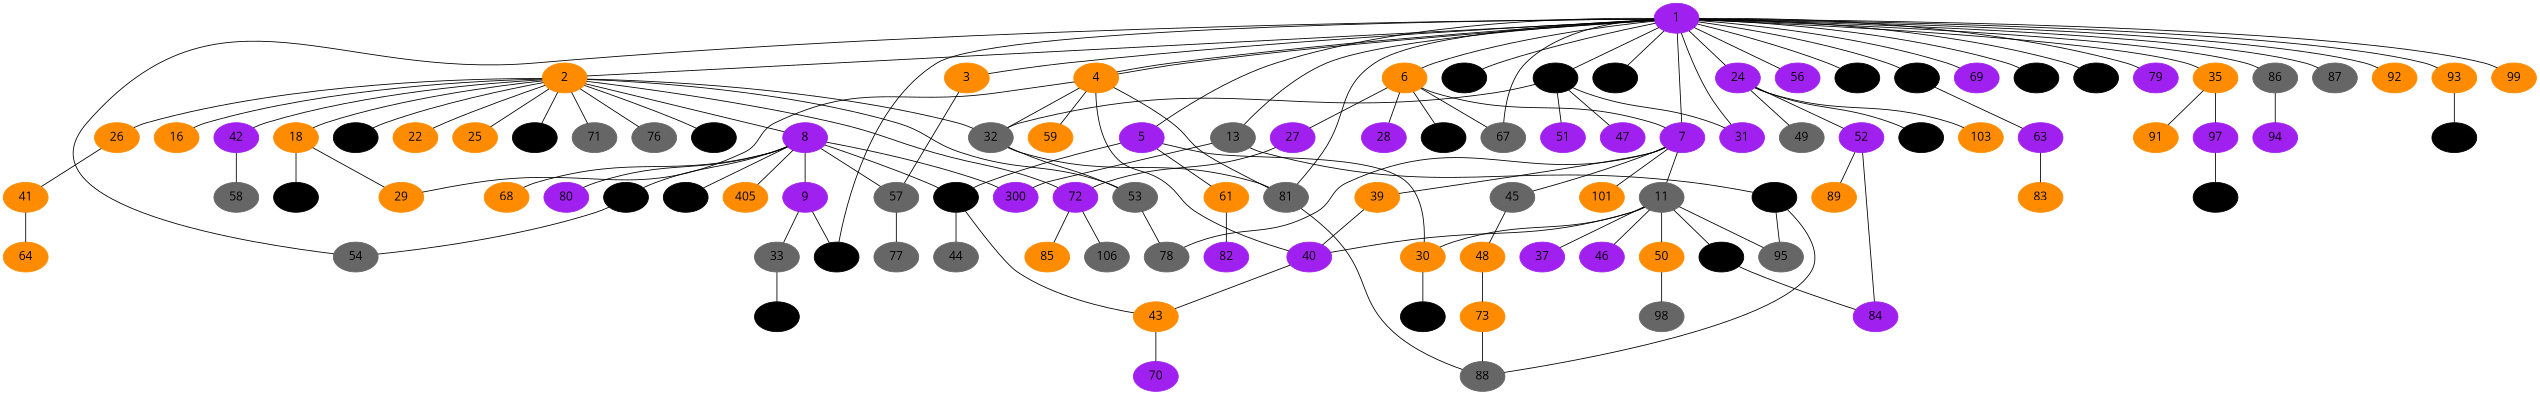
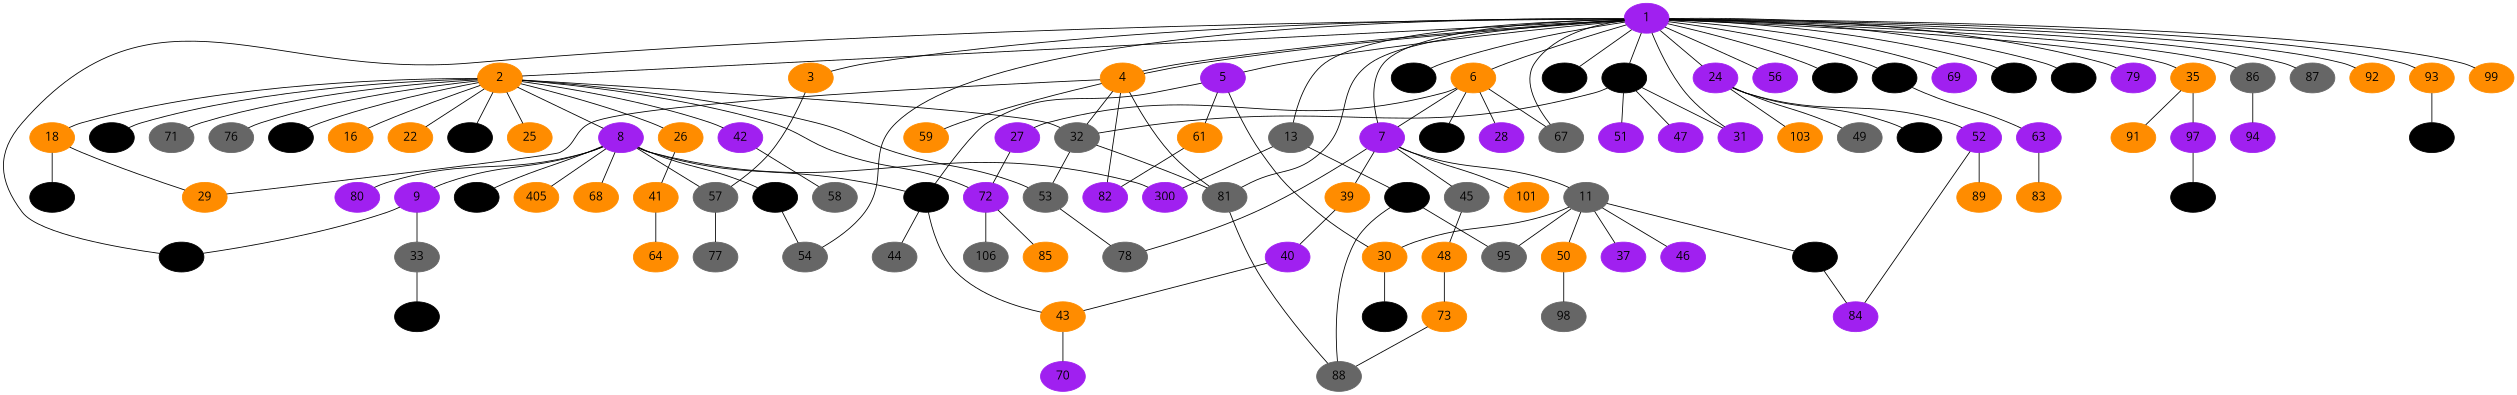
(1172, 189) -> (1114, 138)
(1457, 235) -> none
